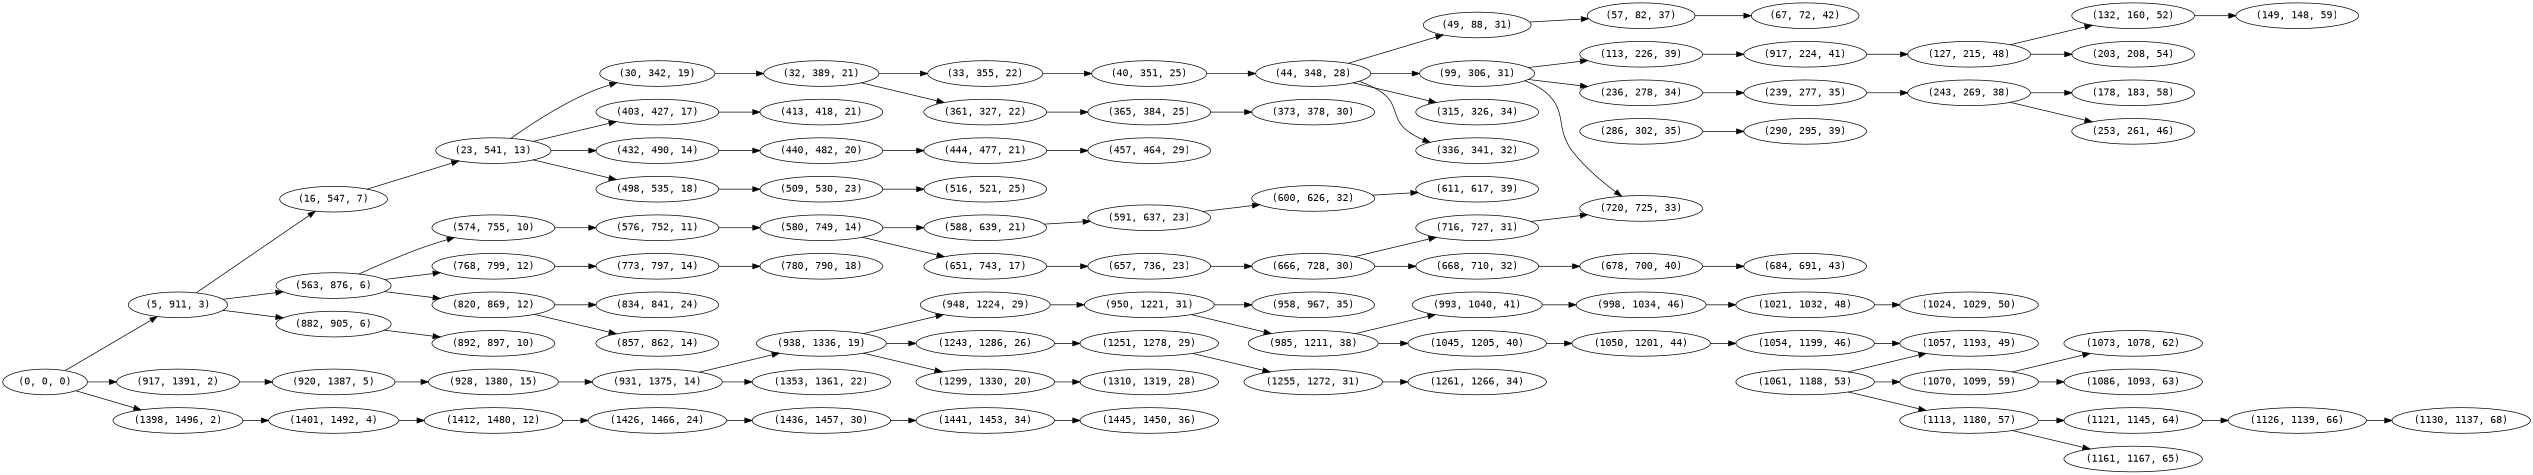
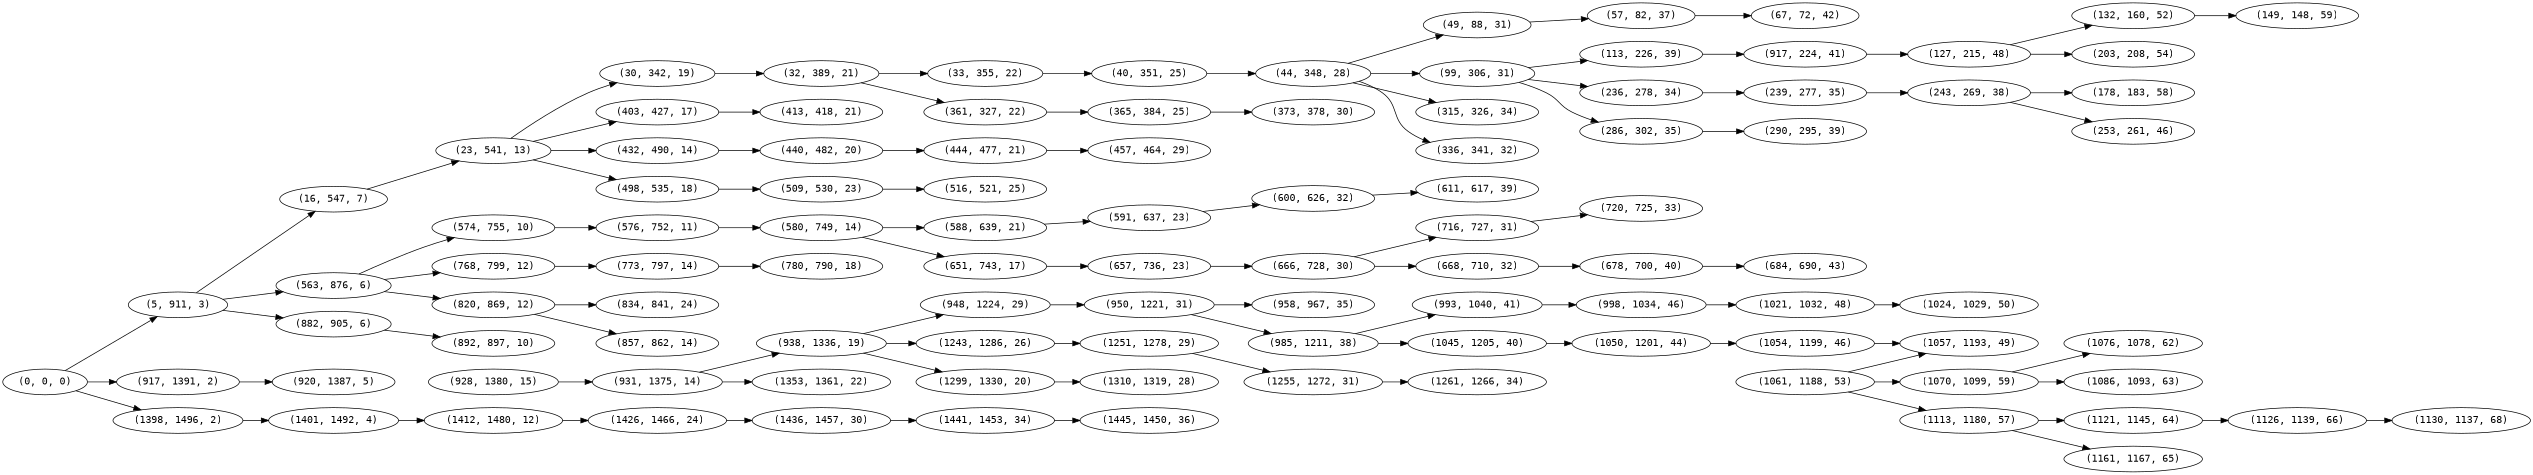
(1565, 138) -> (1556, 100)
(1805, 266) -> (1805, 266)
(2133, 343) -> (2133, 343)
(408, 382) -> none
